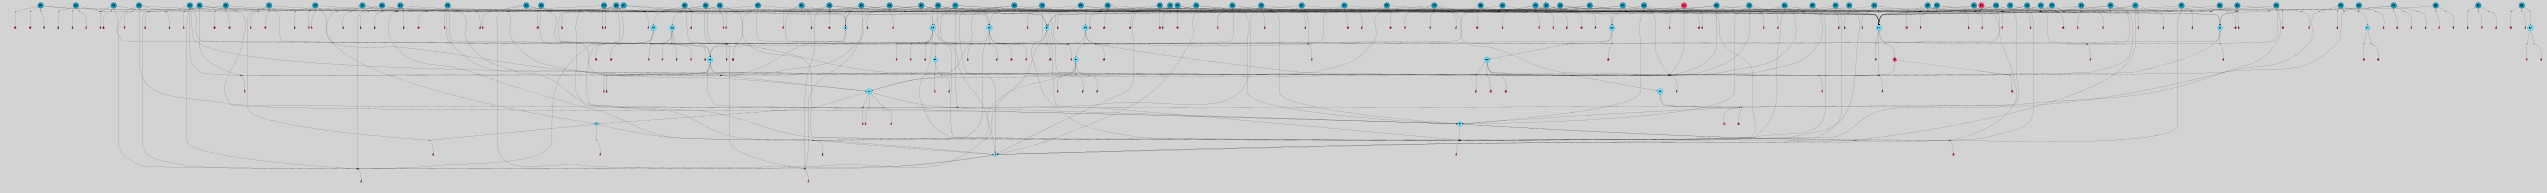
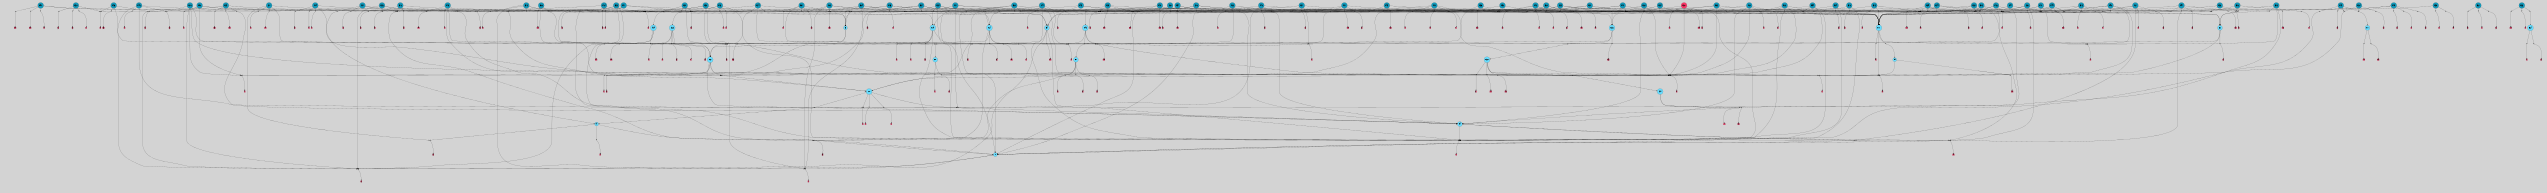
none -> (1660, 5)
(1981, 5) -> (1981, 5)
(1895, 60) -> (1895, 60)
